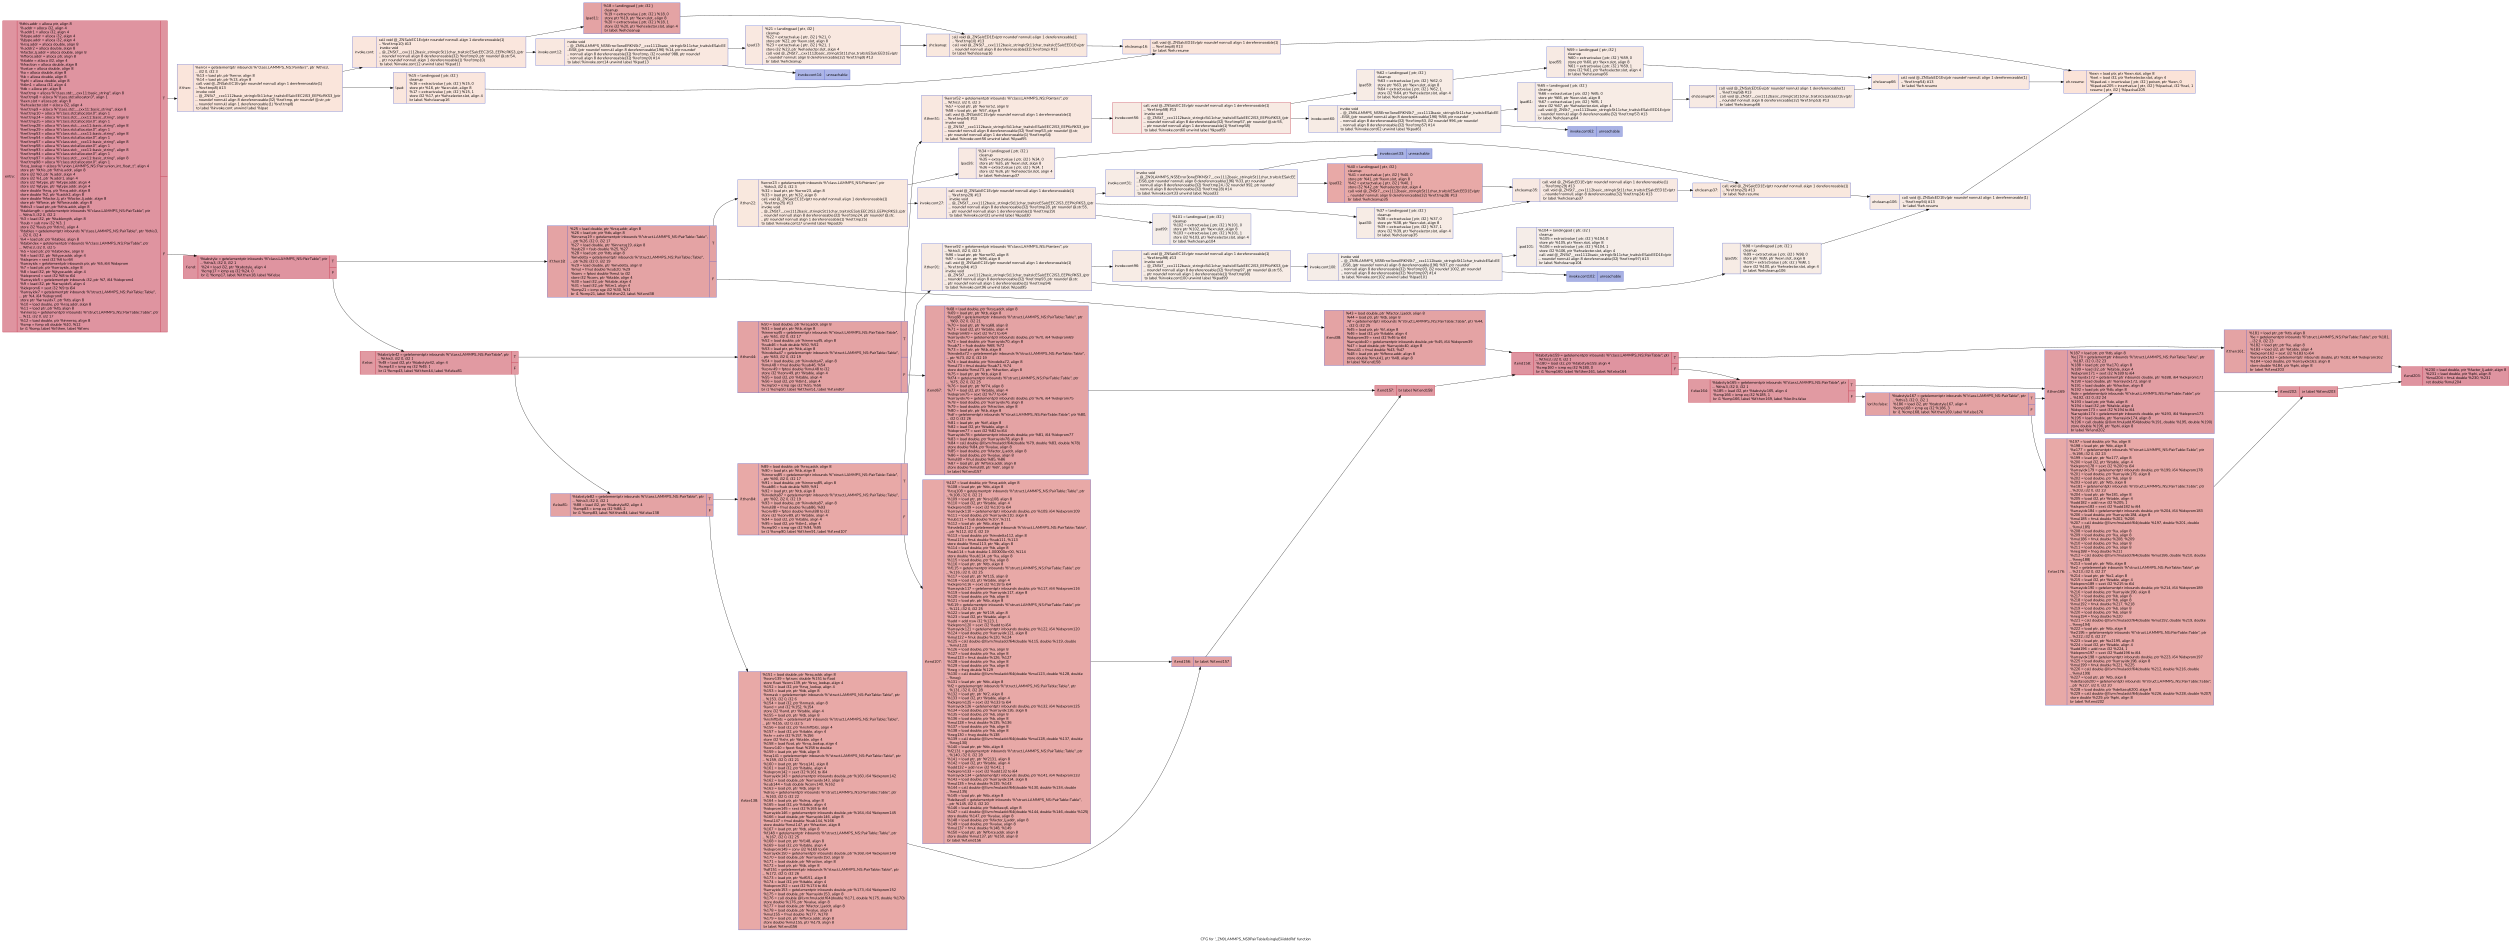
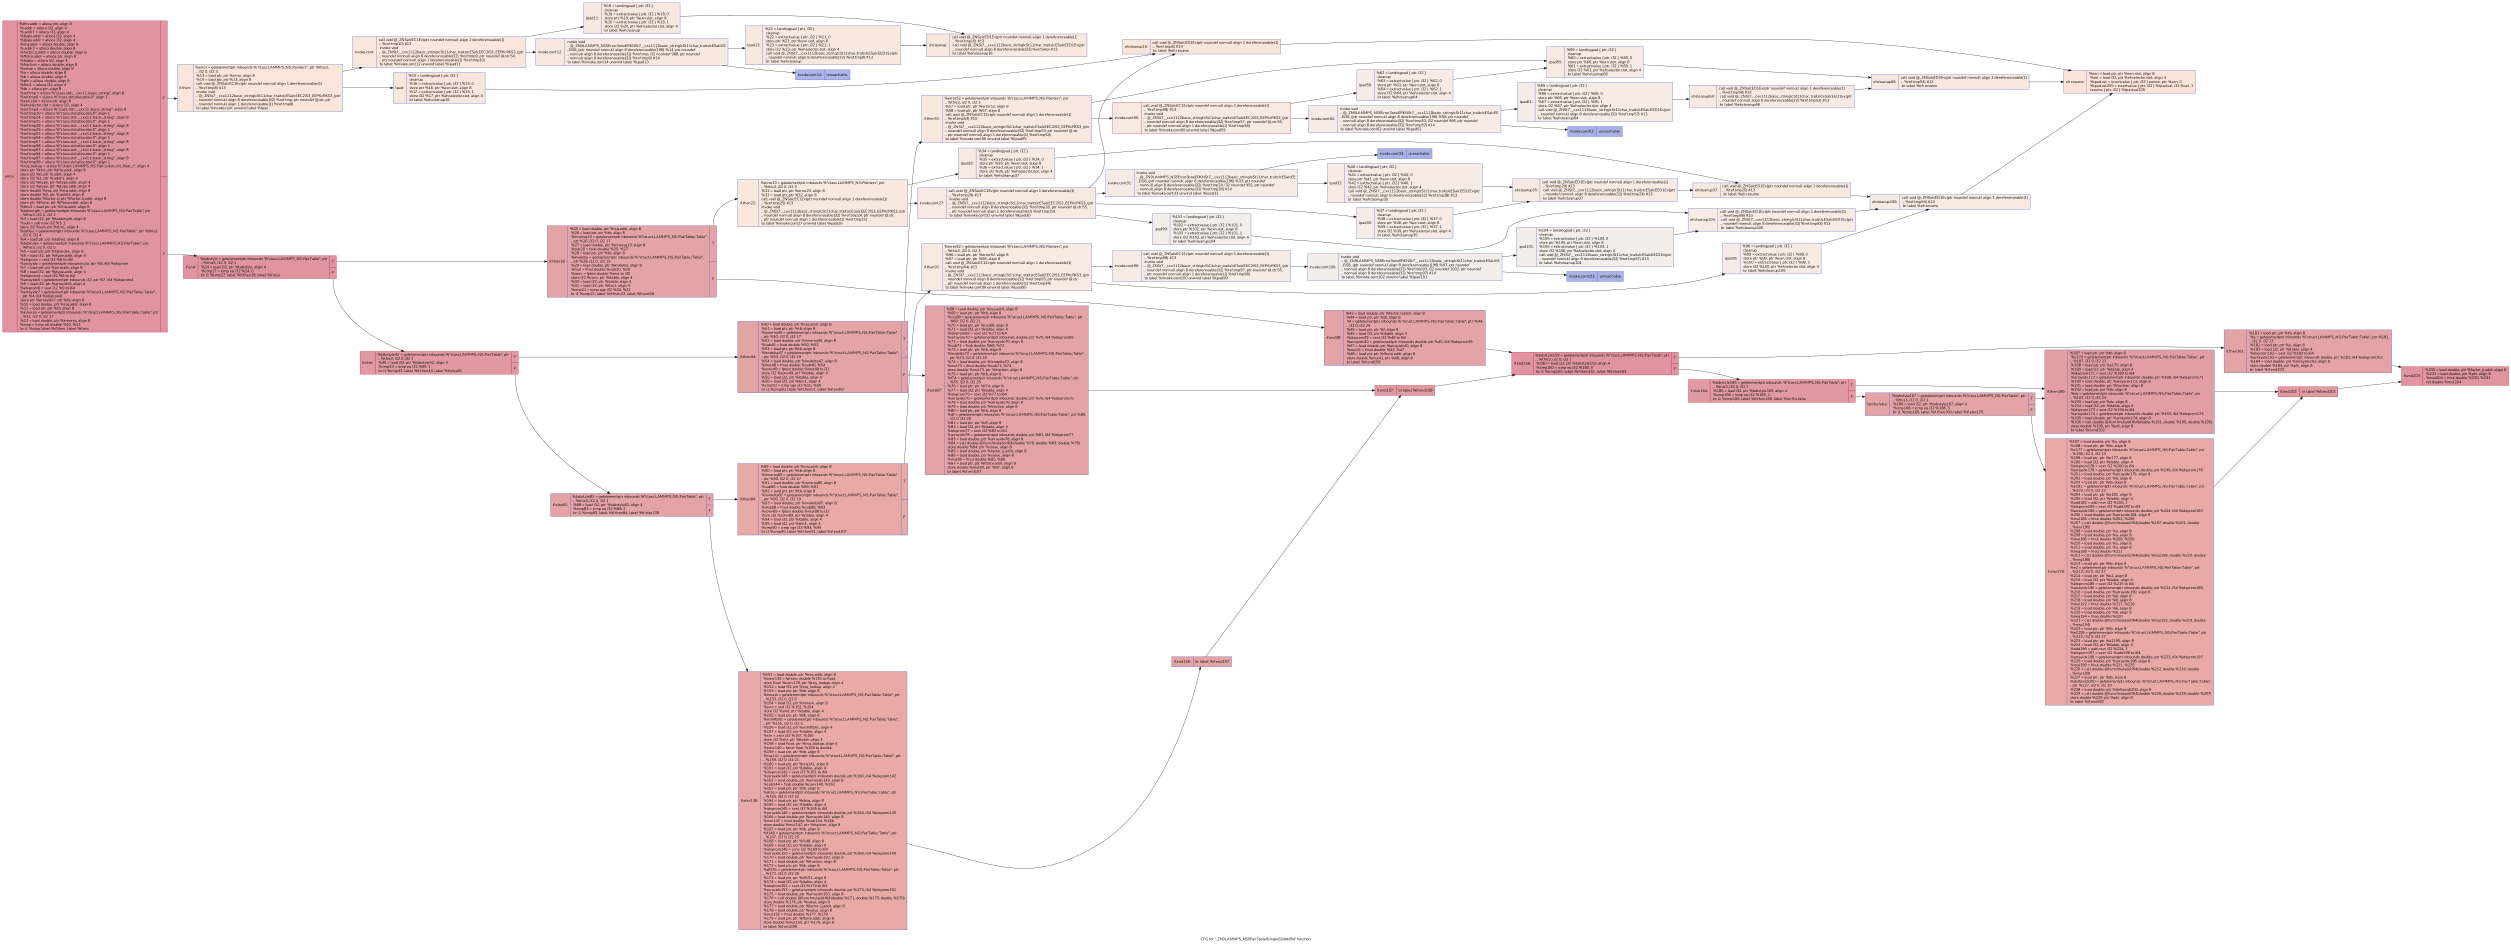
(632, 18) -> (632, 18)
(1103, 46) -> (1103, 106)
none -> (1316, 67)
(1405, 183) -> (1405, 183)
none -> (1772, 220)
(1007, 662) -> none
